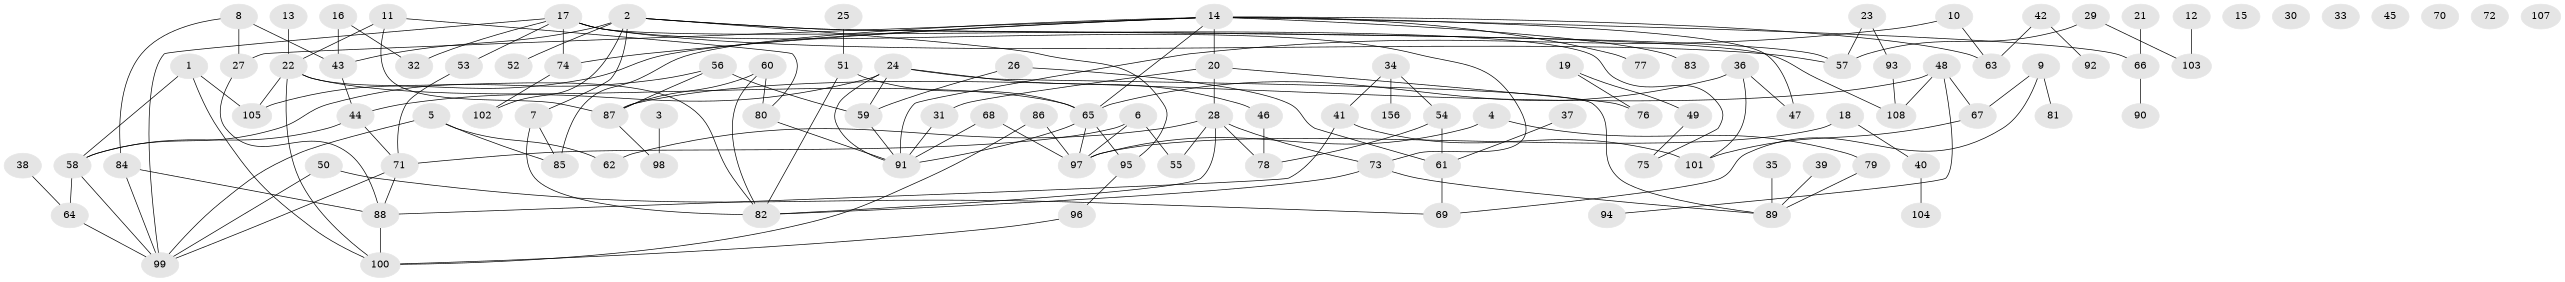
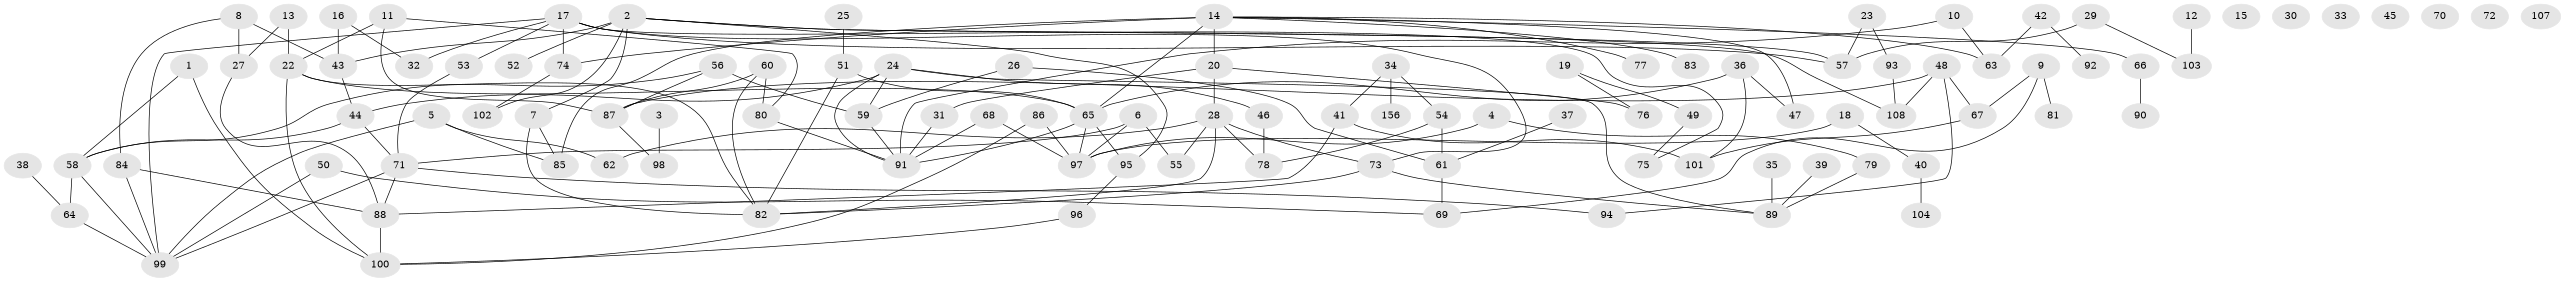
(2141, 17) -> none
(582, 40) -> (267, 38)
(252, 116) -> none
none -> (915, 190)
